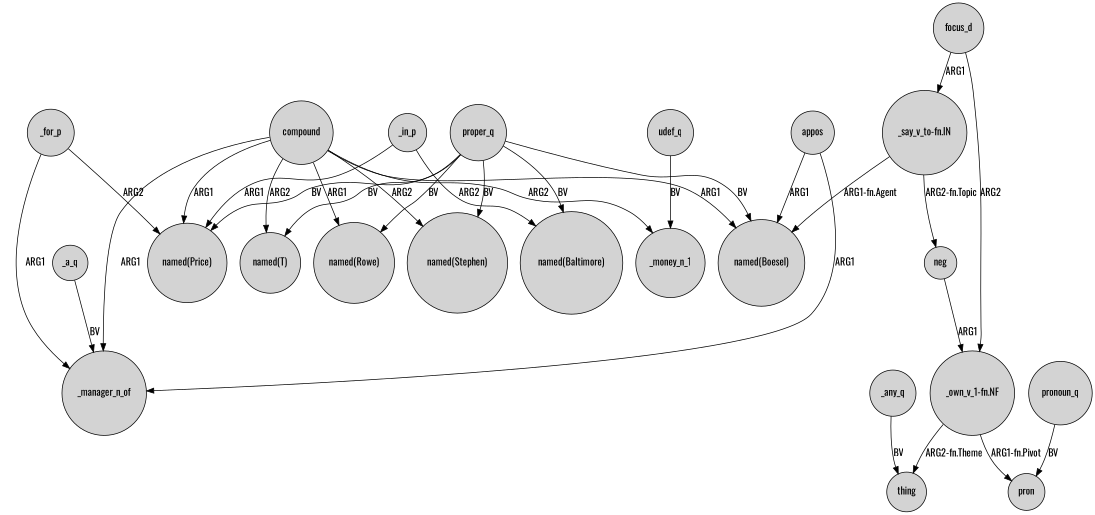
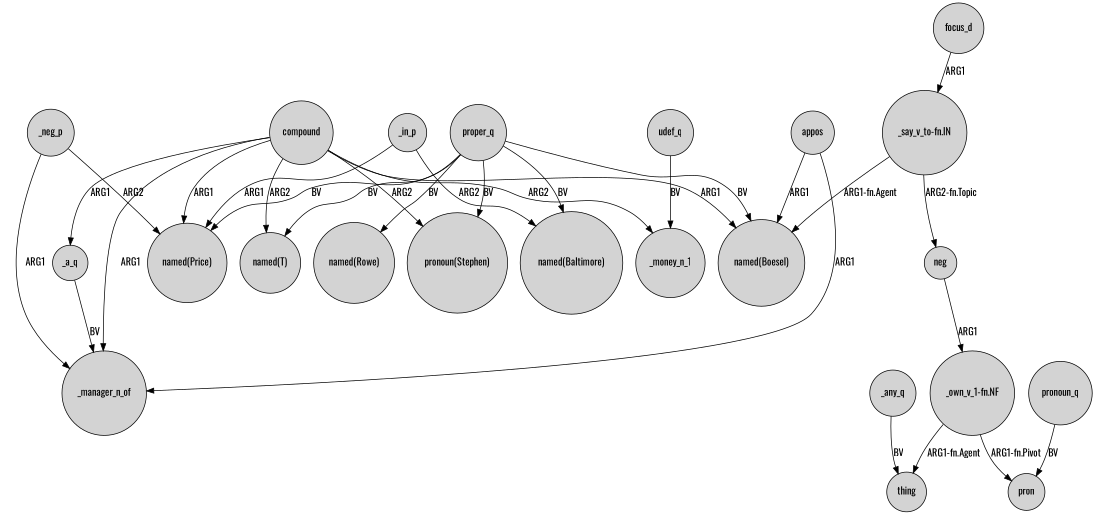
(51, 133) -> (51, 133)
(325, 190) -> (151, 161)
(981, 198) -> none
(457, 263) -> (457, 263)
(954, 454) -> (954, 454)
